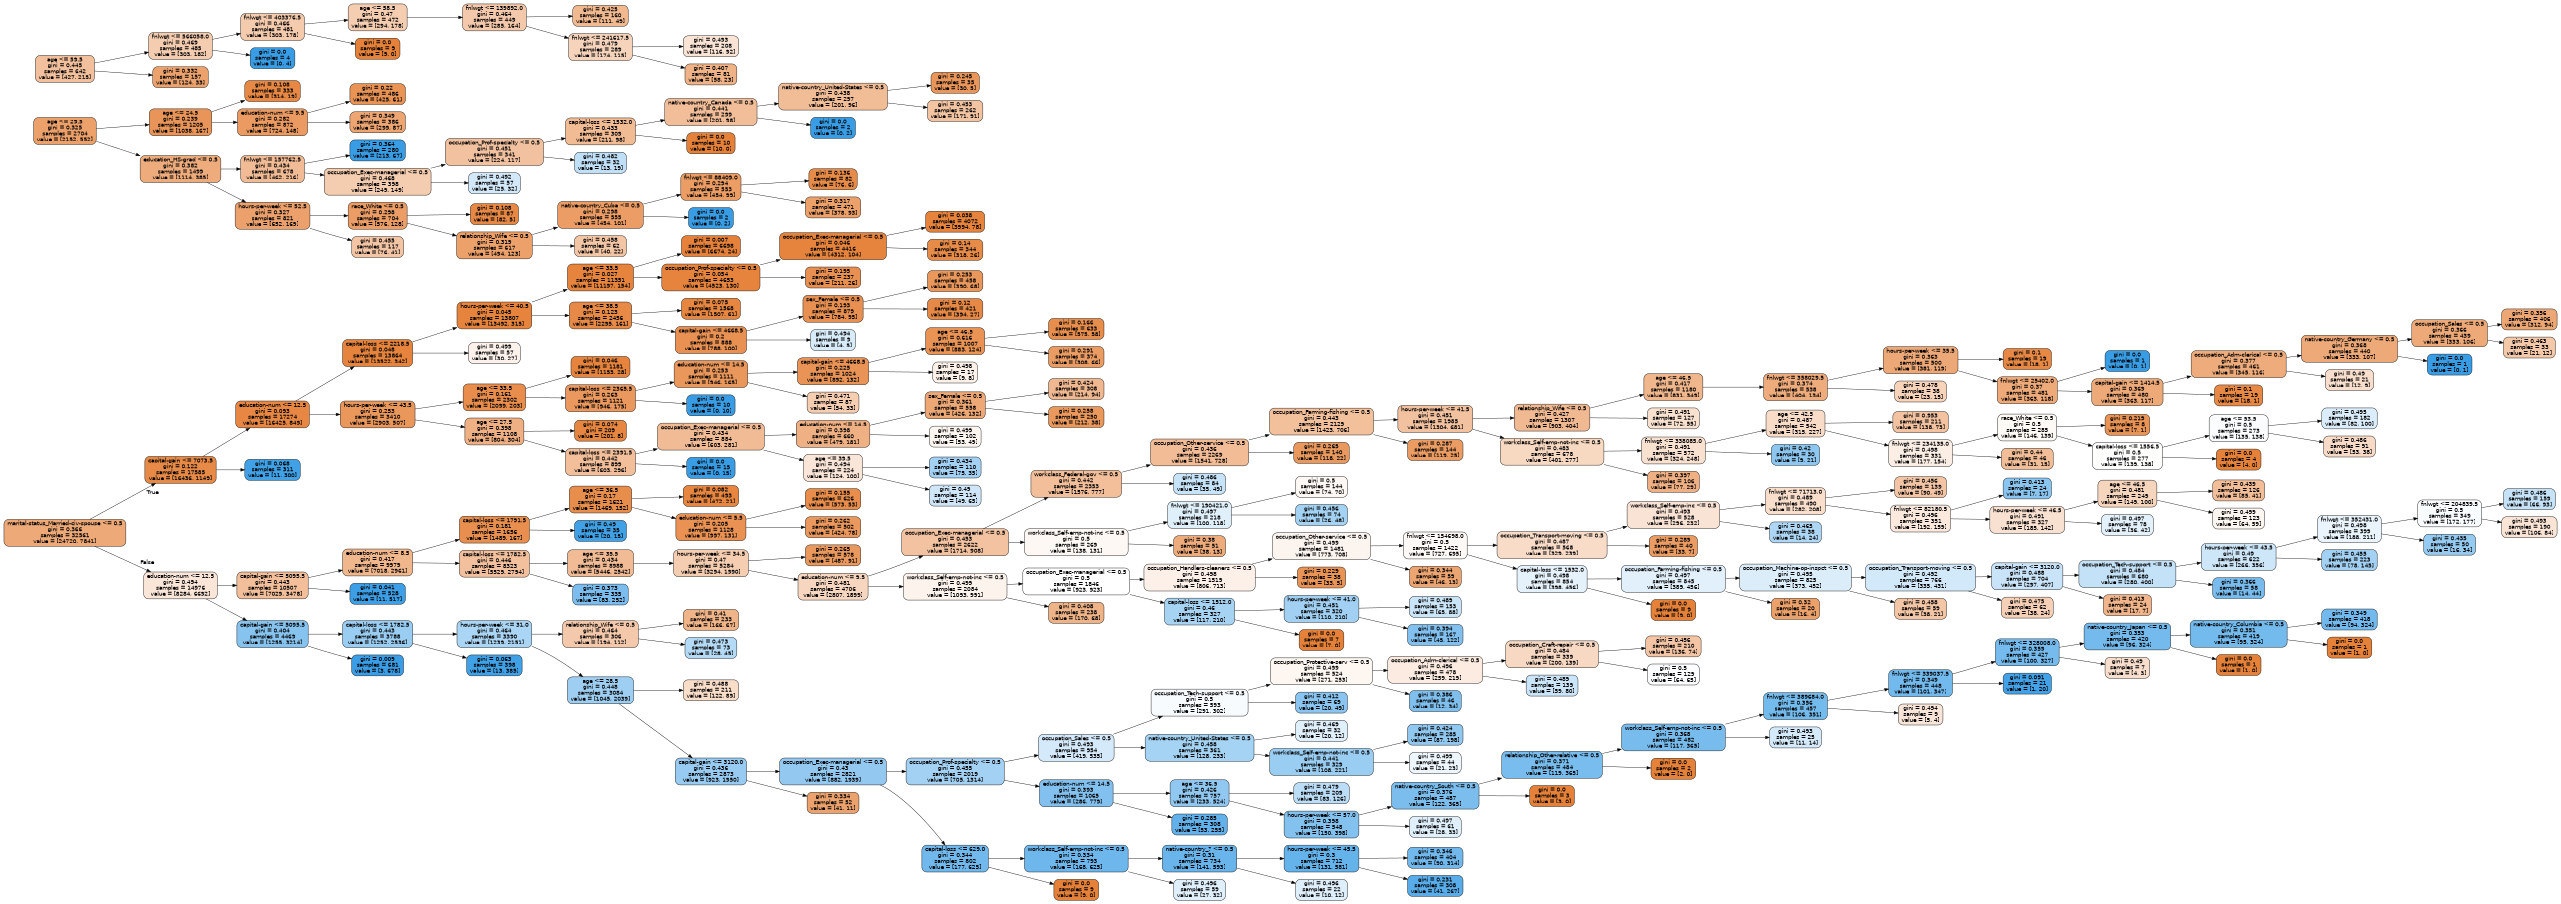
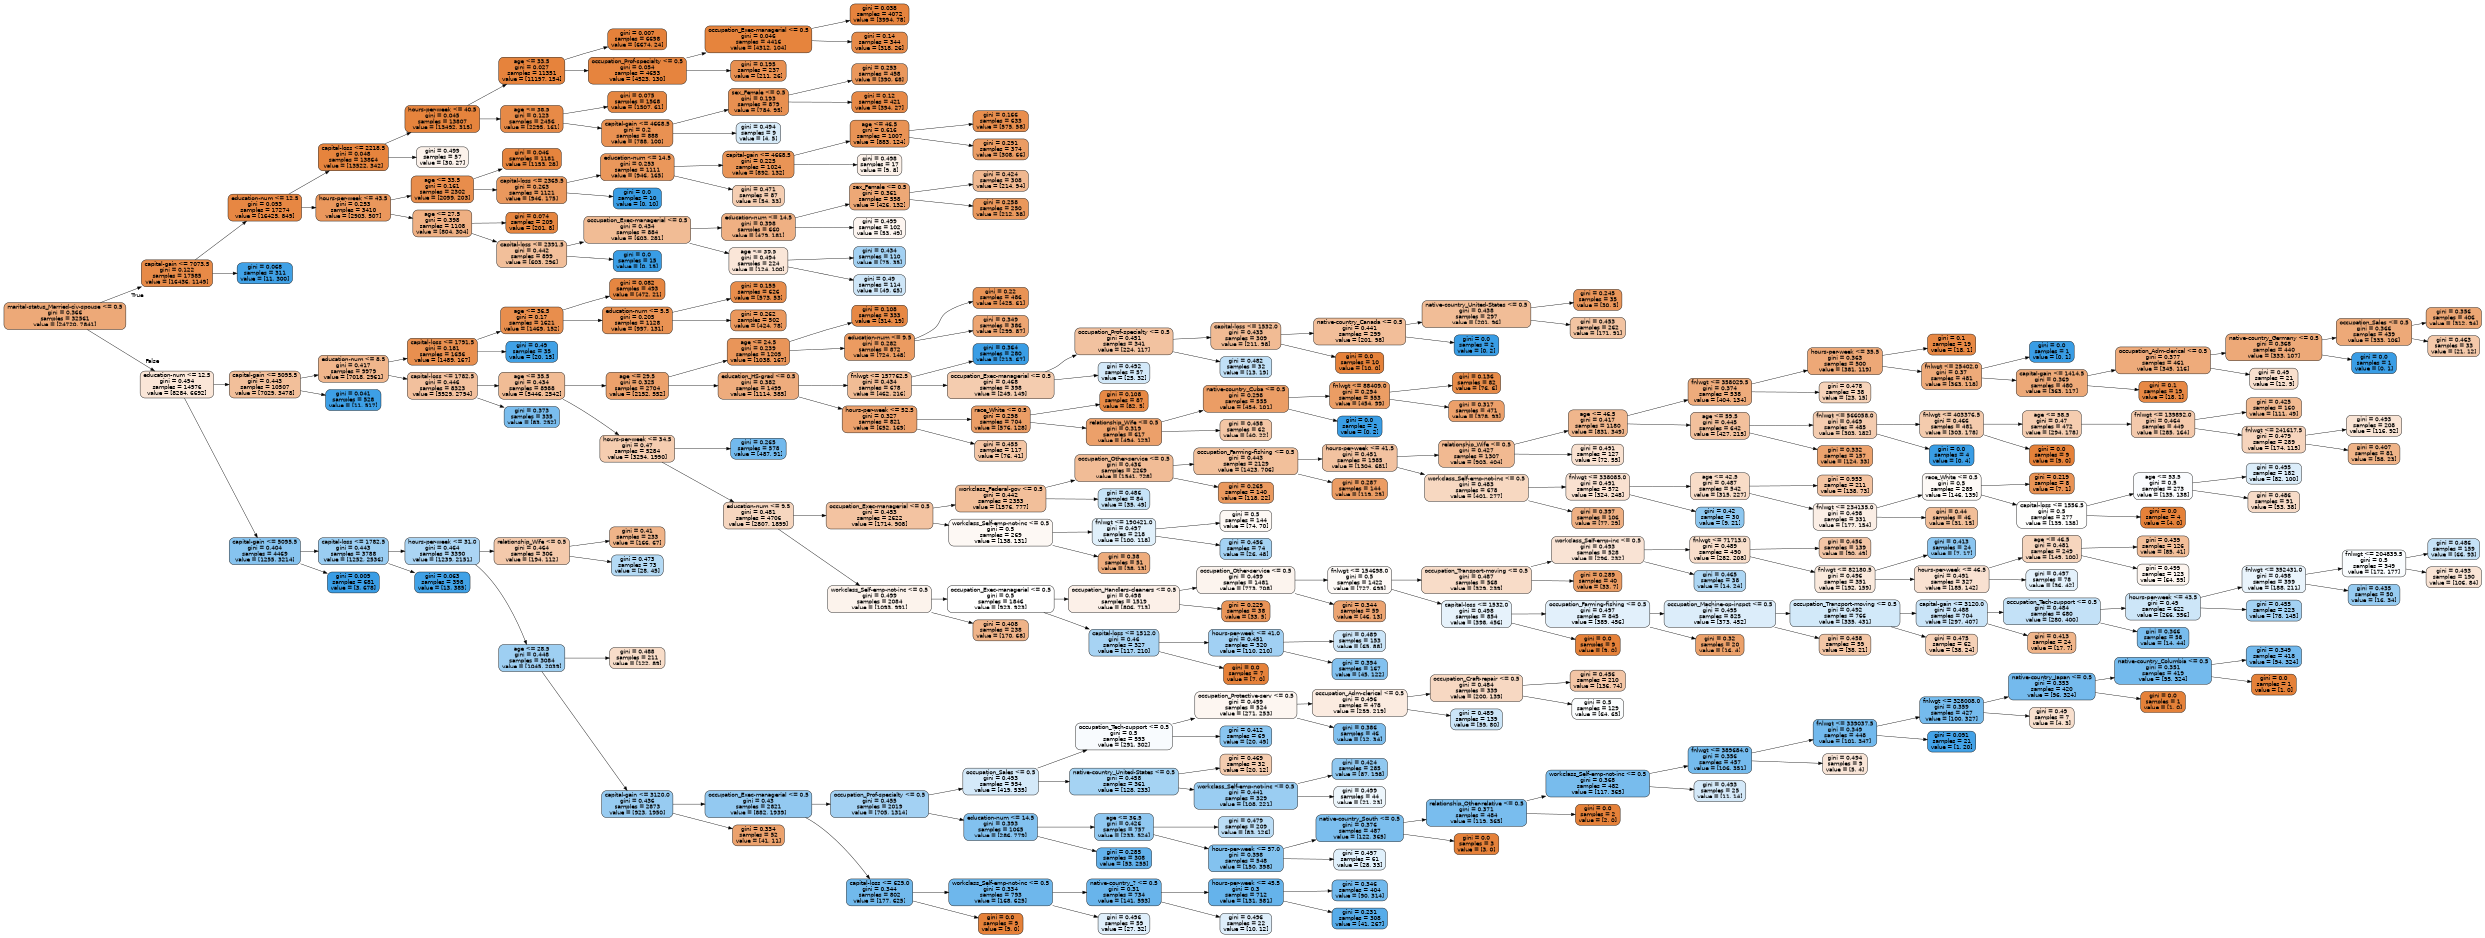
none -> (583, 386)
none -> (1657, 424)
(600, 431) -> (532, 223)
(833, 555) -> (758, 449)
(1321, 731) -> (1246, 765)
